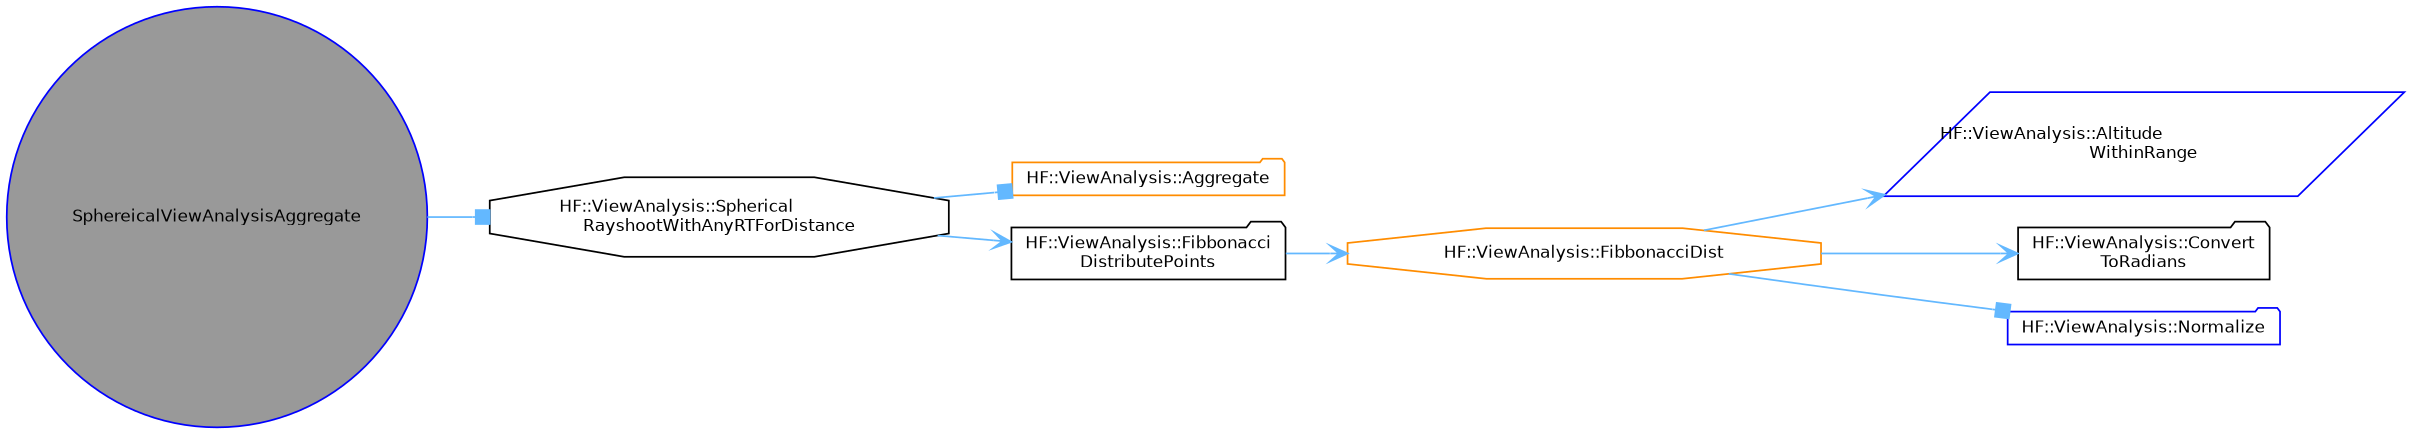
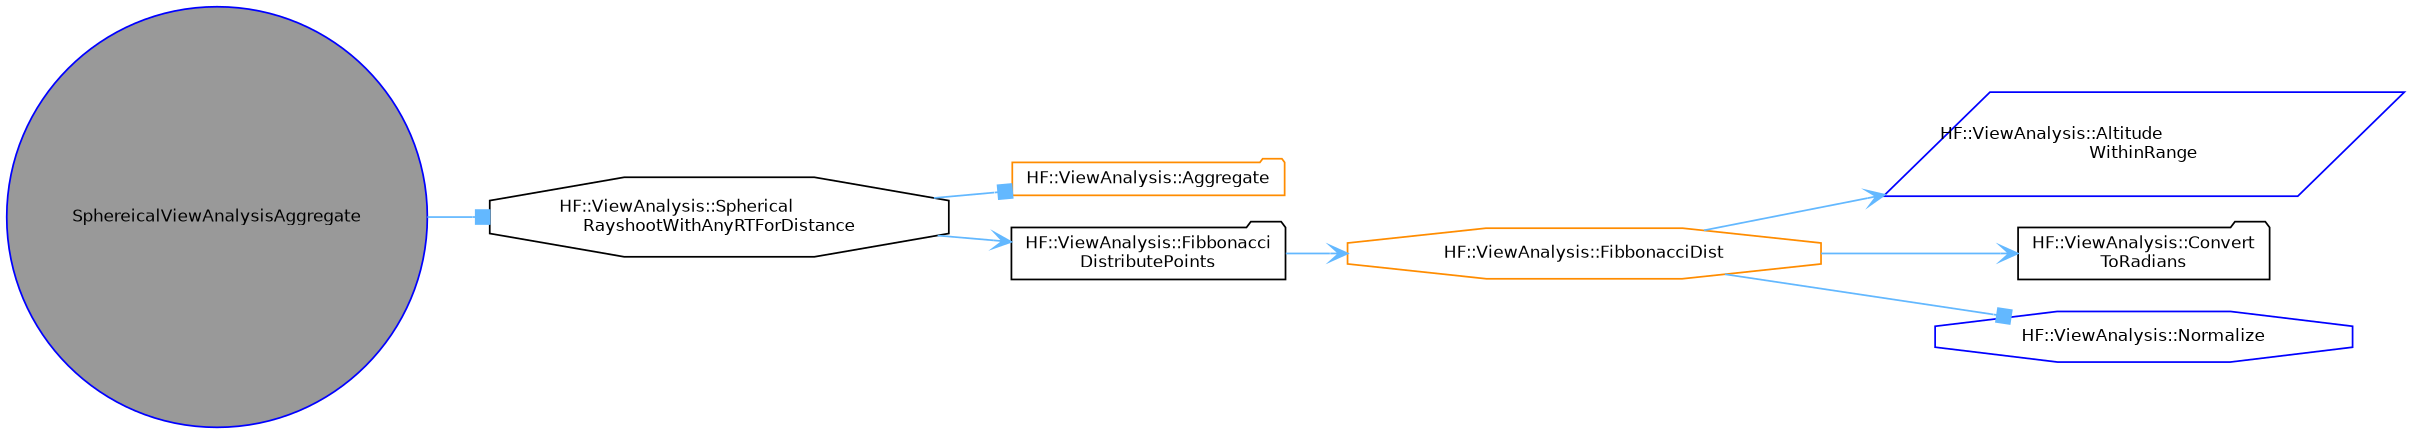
(2144, 328) -> (2144, 337)
